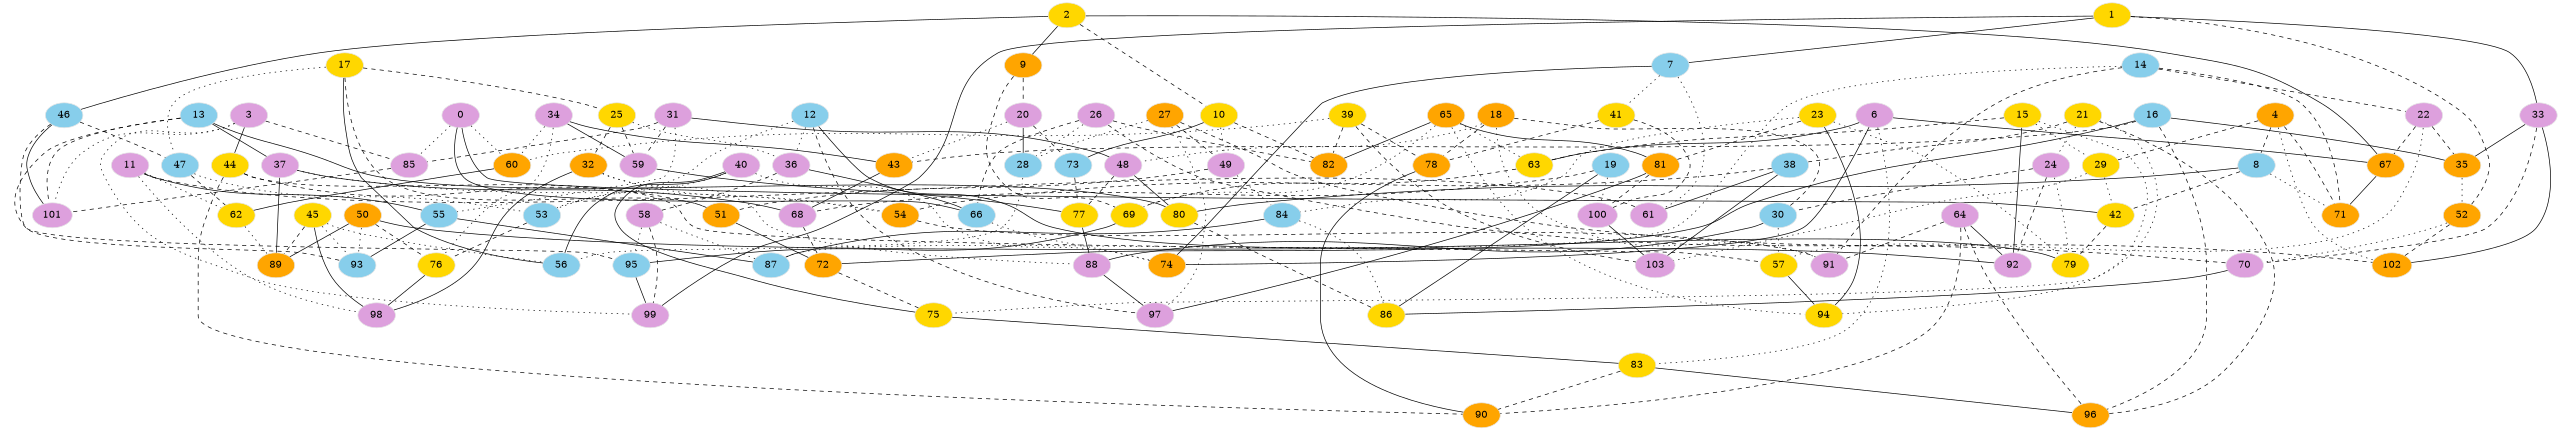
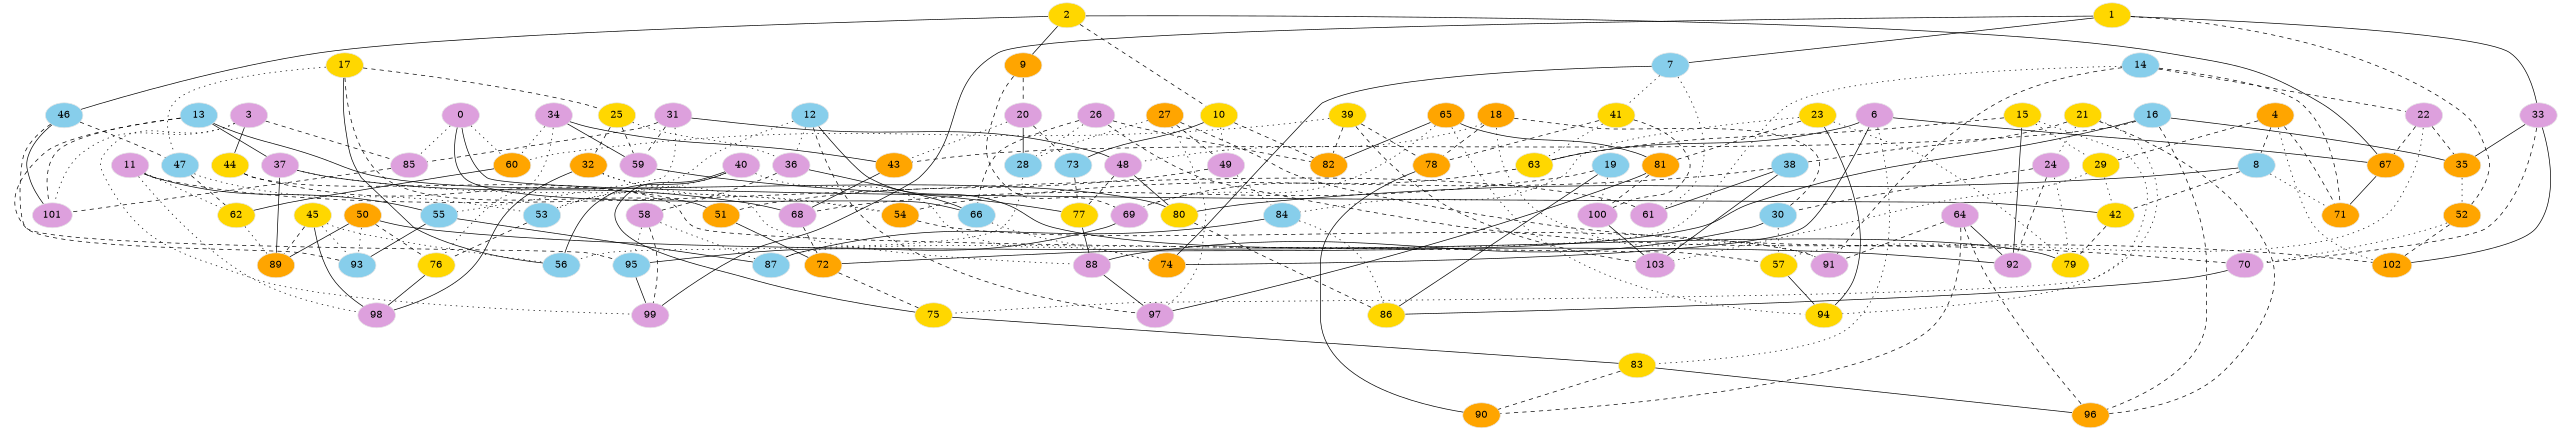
(1490, 140) -> (1581, 137)
(1129, 215) -> (1129, 215)
(755, 388) -> none
